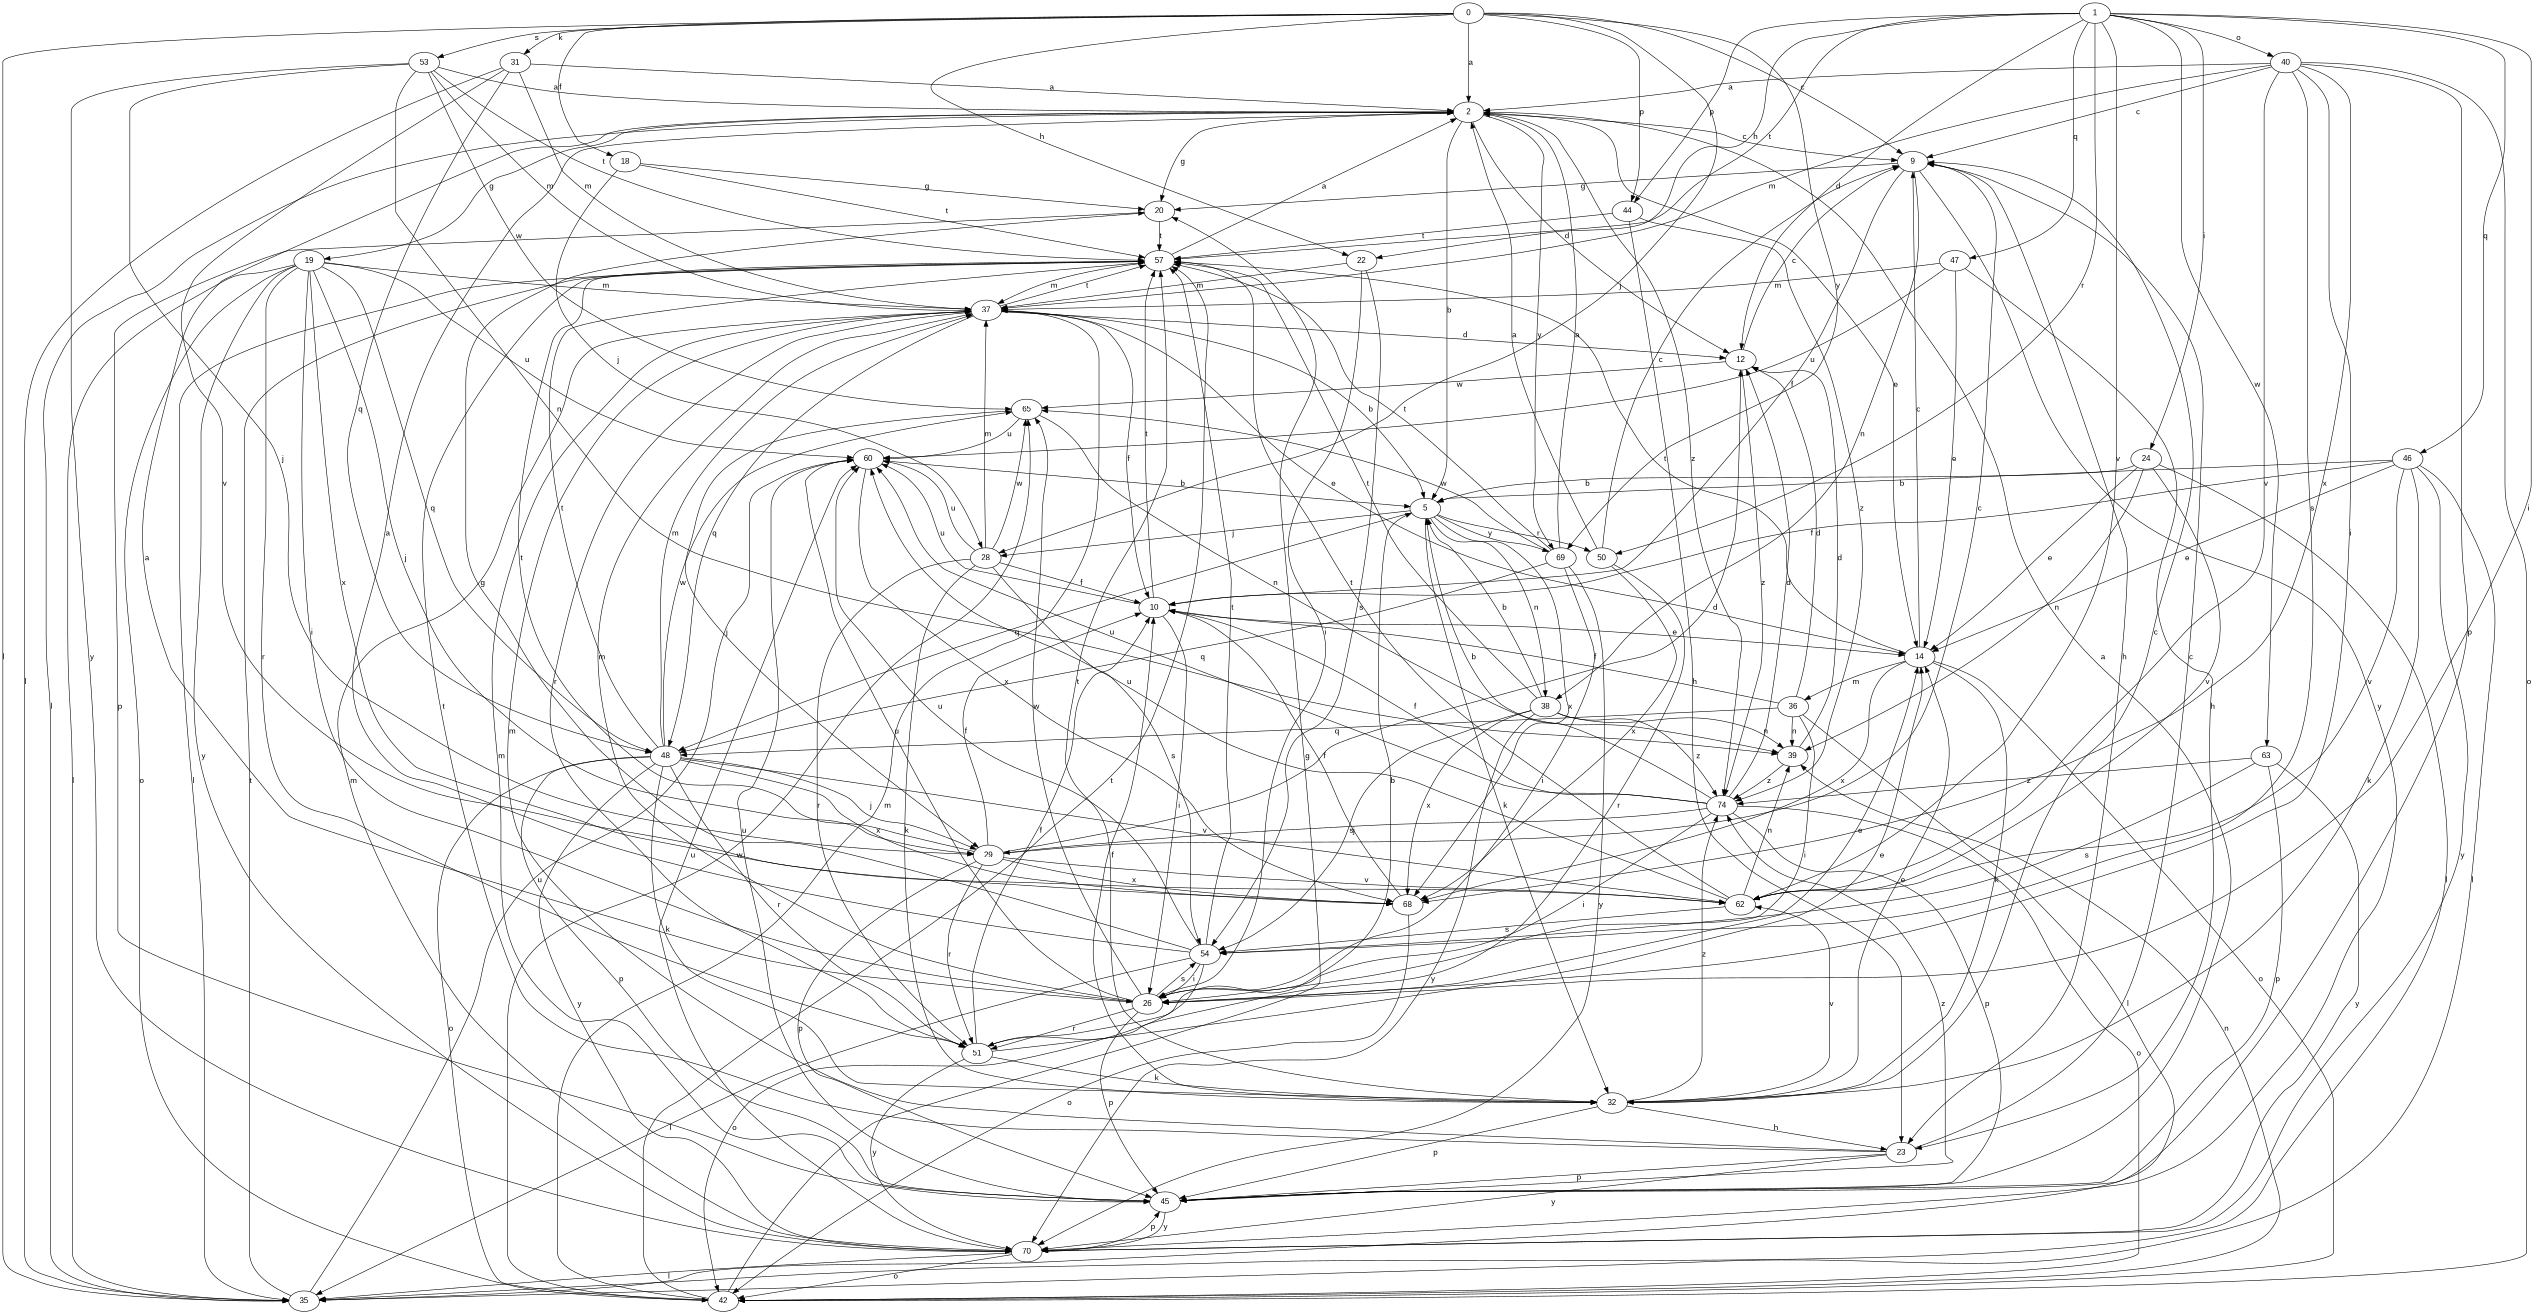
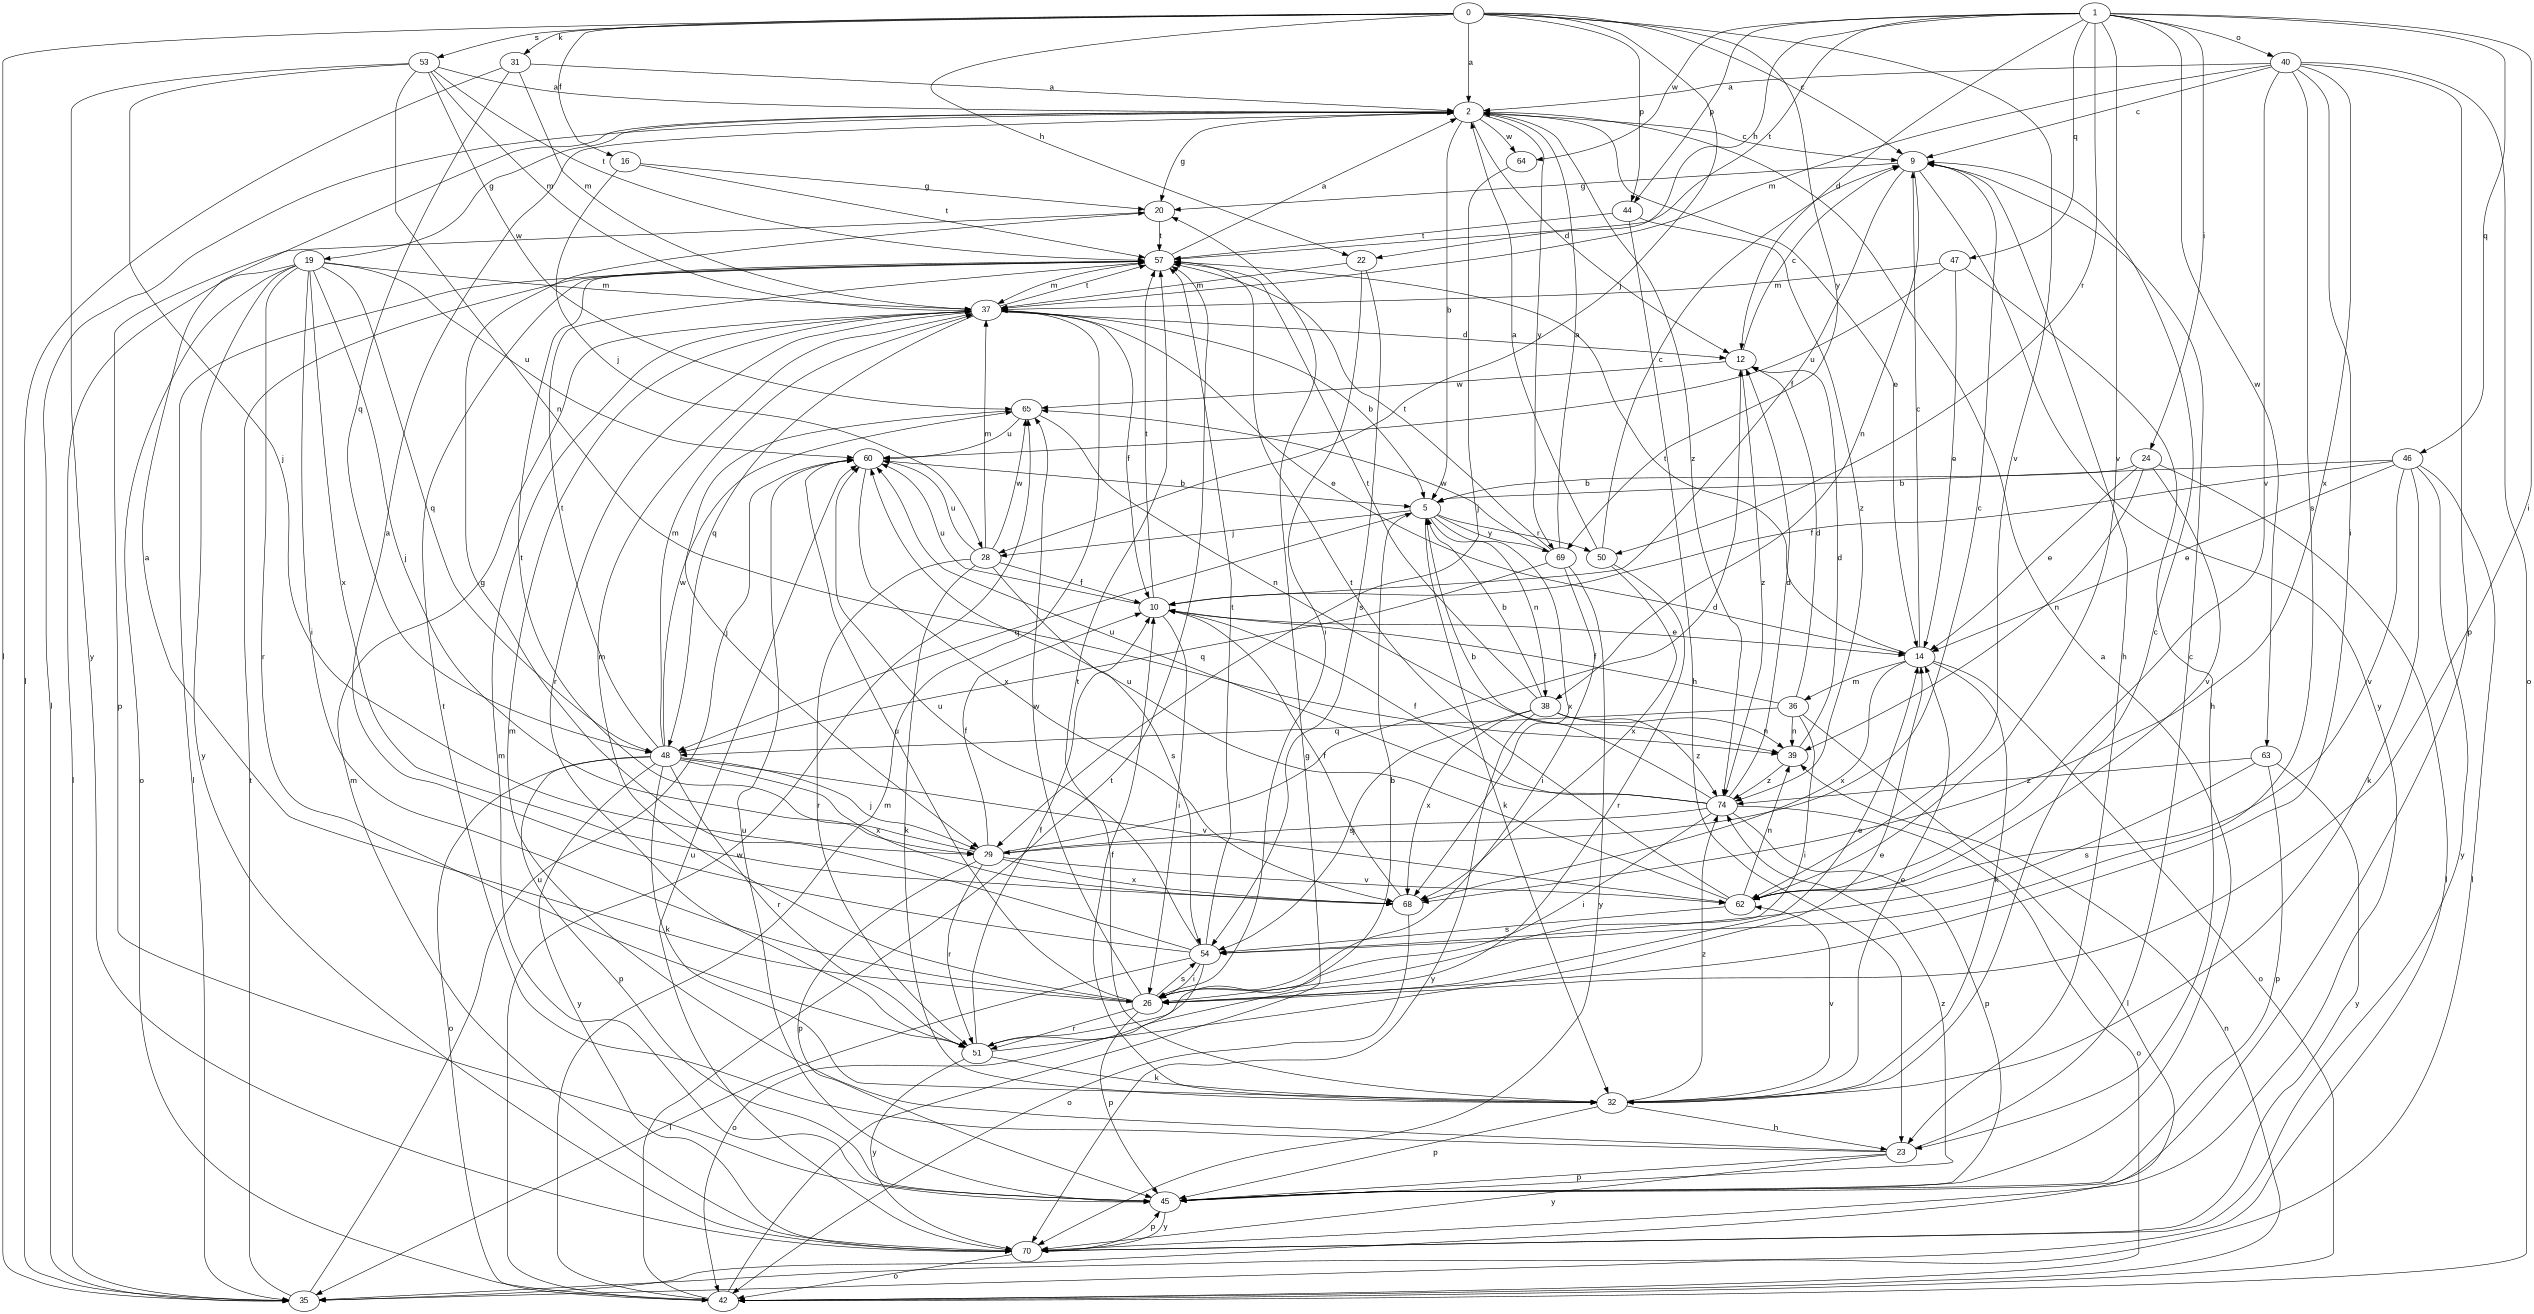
(625, 162) -> (625, 162)
none -> (1522, 162)
(520, 810) -> (2049, 289)
(668, 1272) -> none
